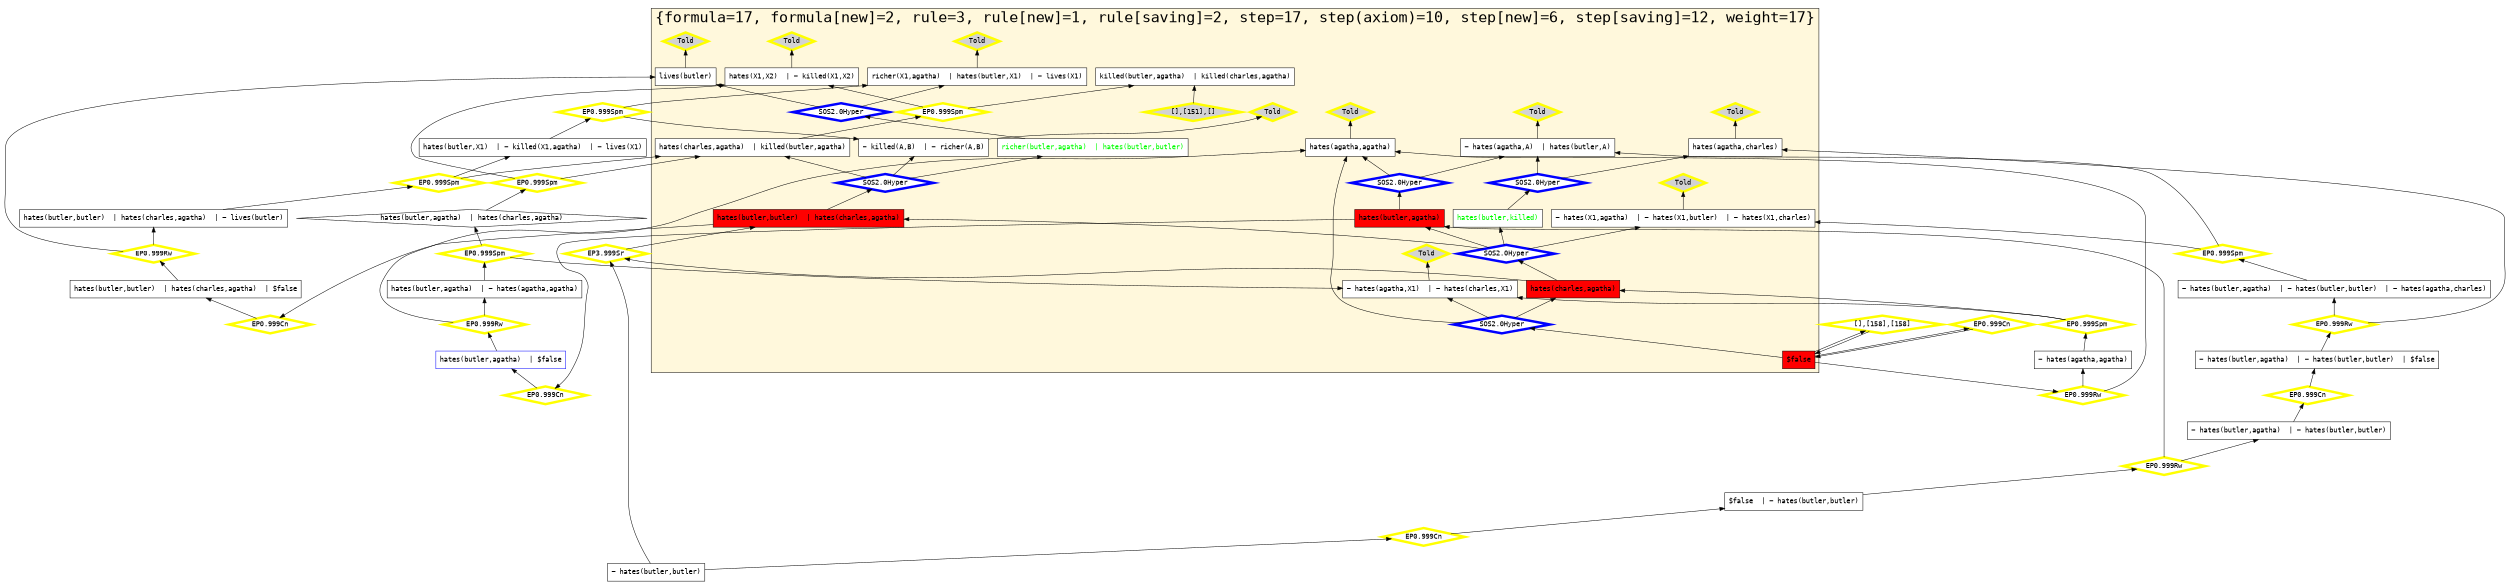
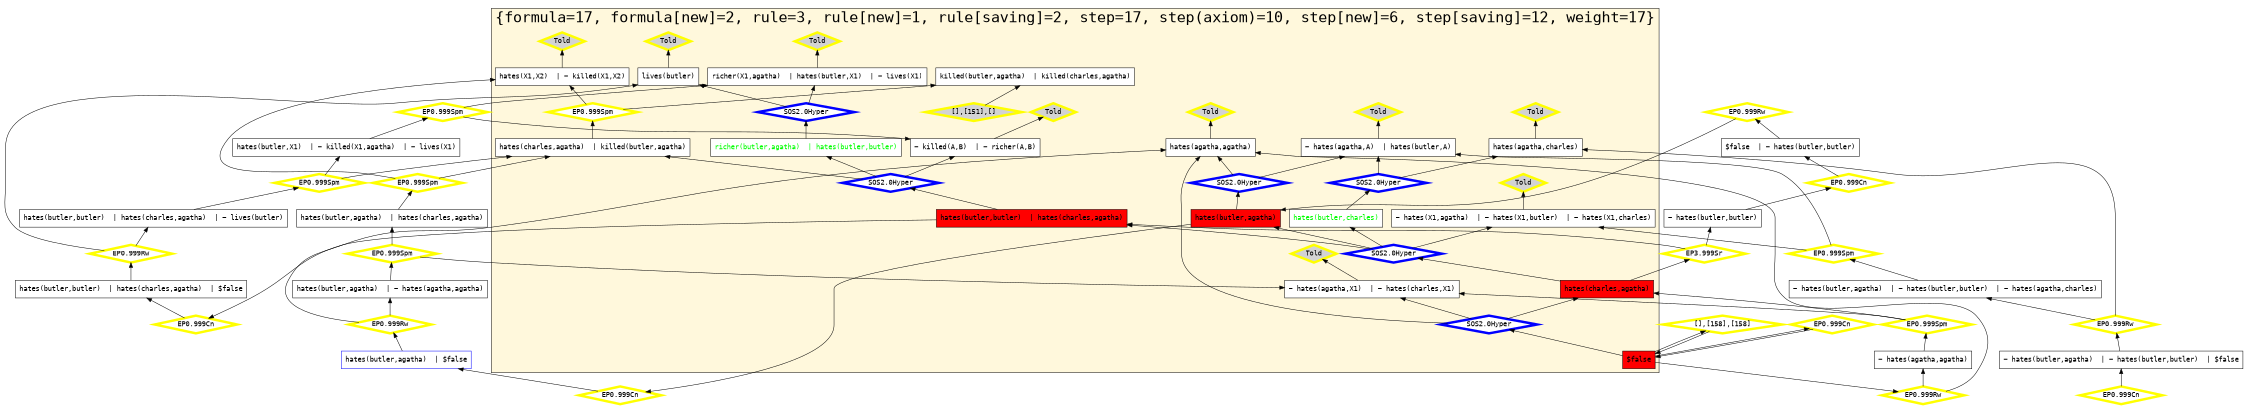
(472, 218) -> (392, 218)
(1498, 218) -> (1336, 218)
(629, 416) -> (1708, 236)
(2289, 431) -> none
